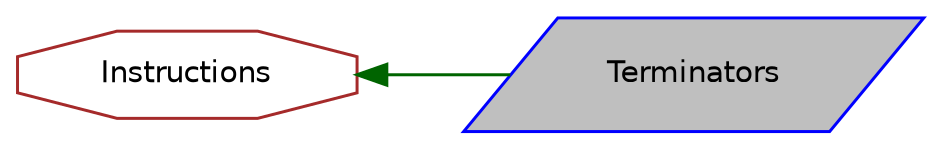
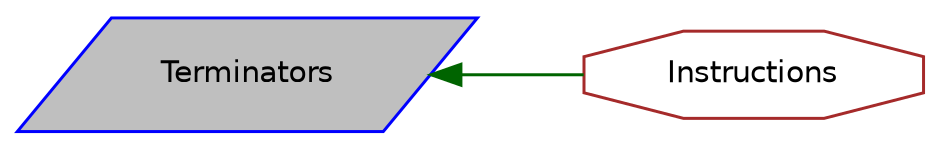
(449, 75) -> (523, 75)
